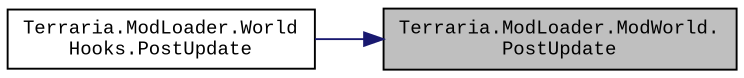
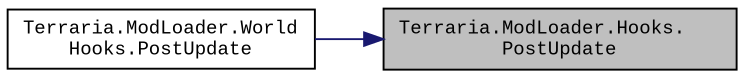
(560, 39) -> (560, 39)
